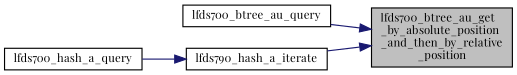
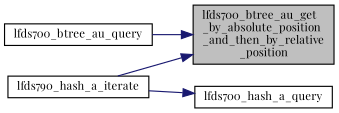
(158, 59) -> (166, 92)
